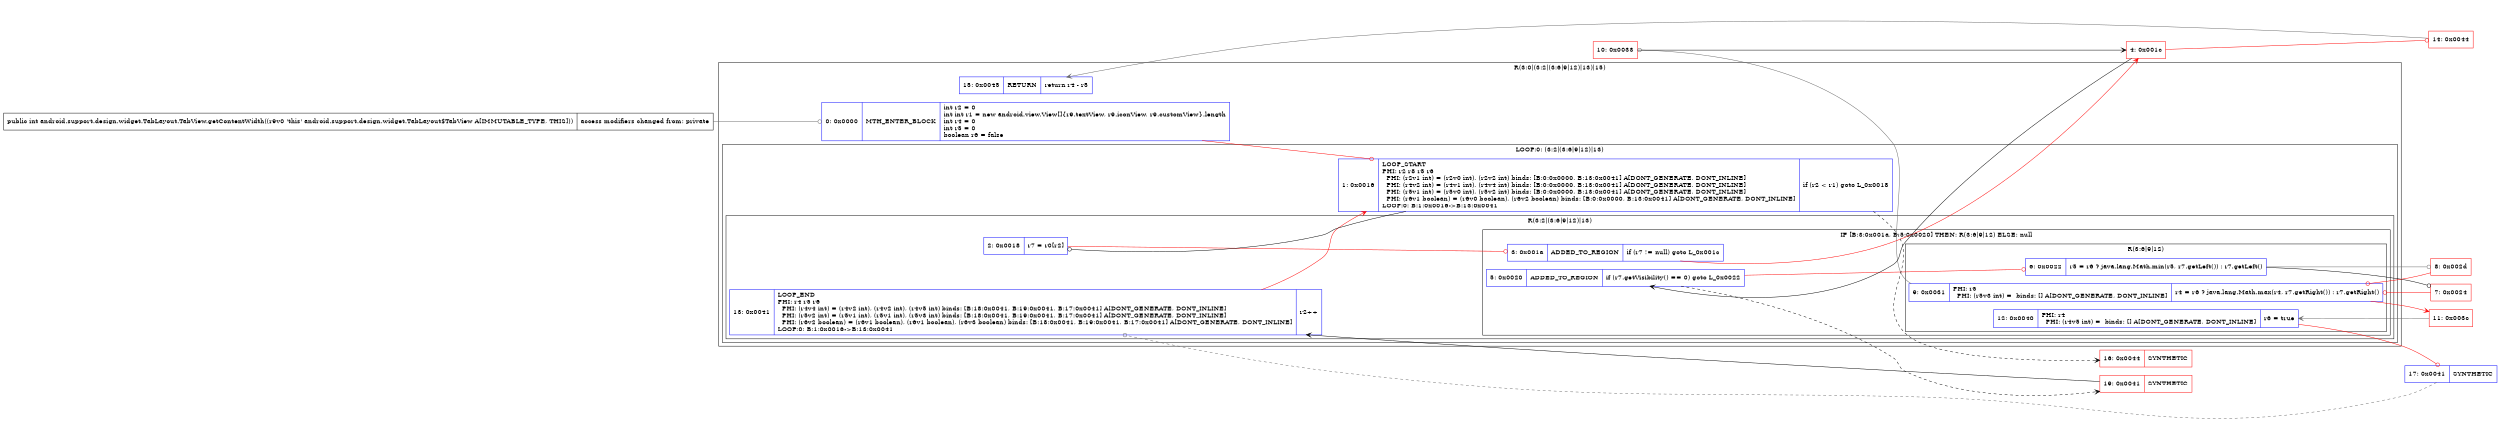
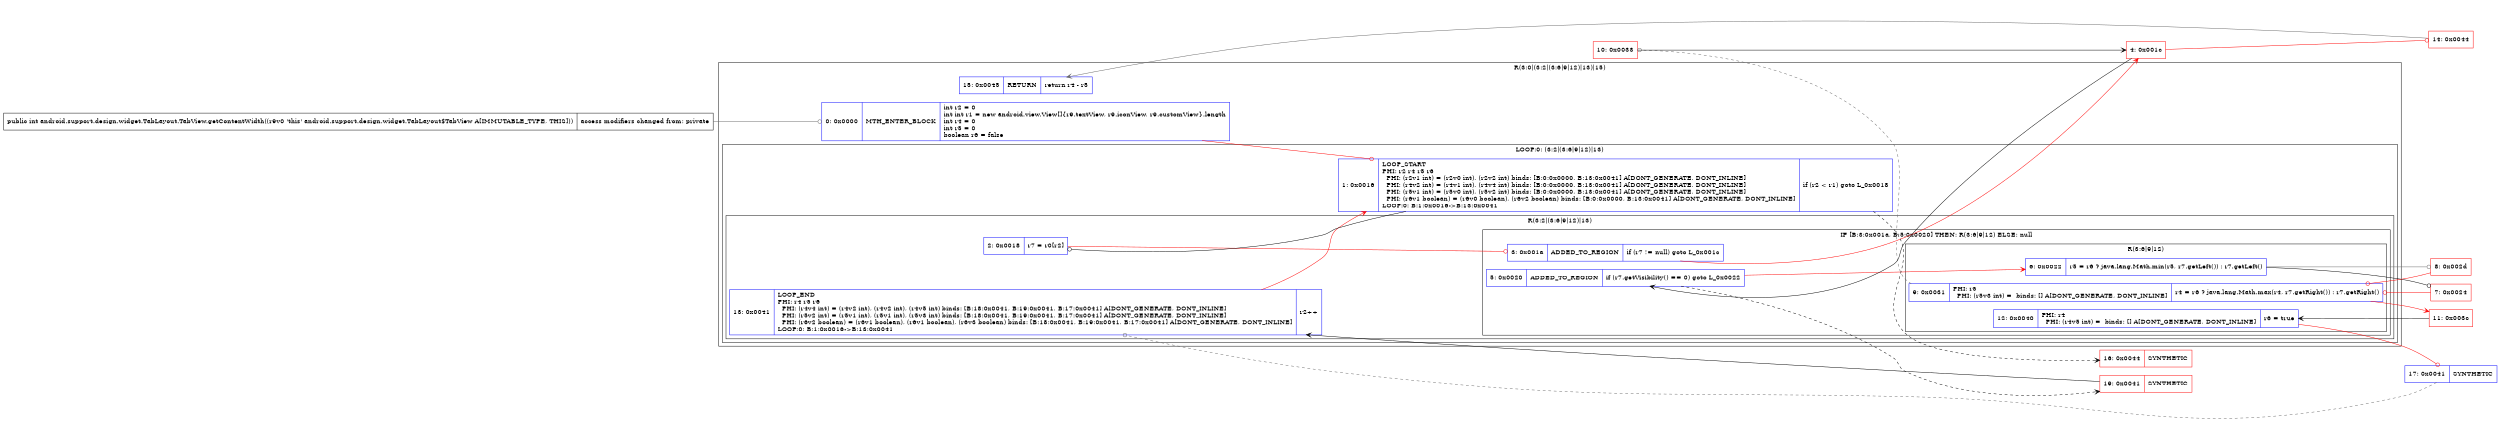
(1844, 101) -> (1844, 101)
(1409, 171) -> (1409, 171)
(1890, 272) -> (1890, 272)
(2366, 318) -> (2366, 318)
